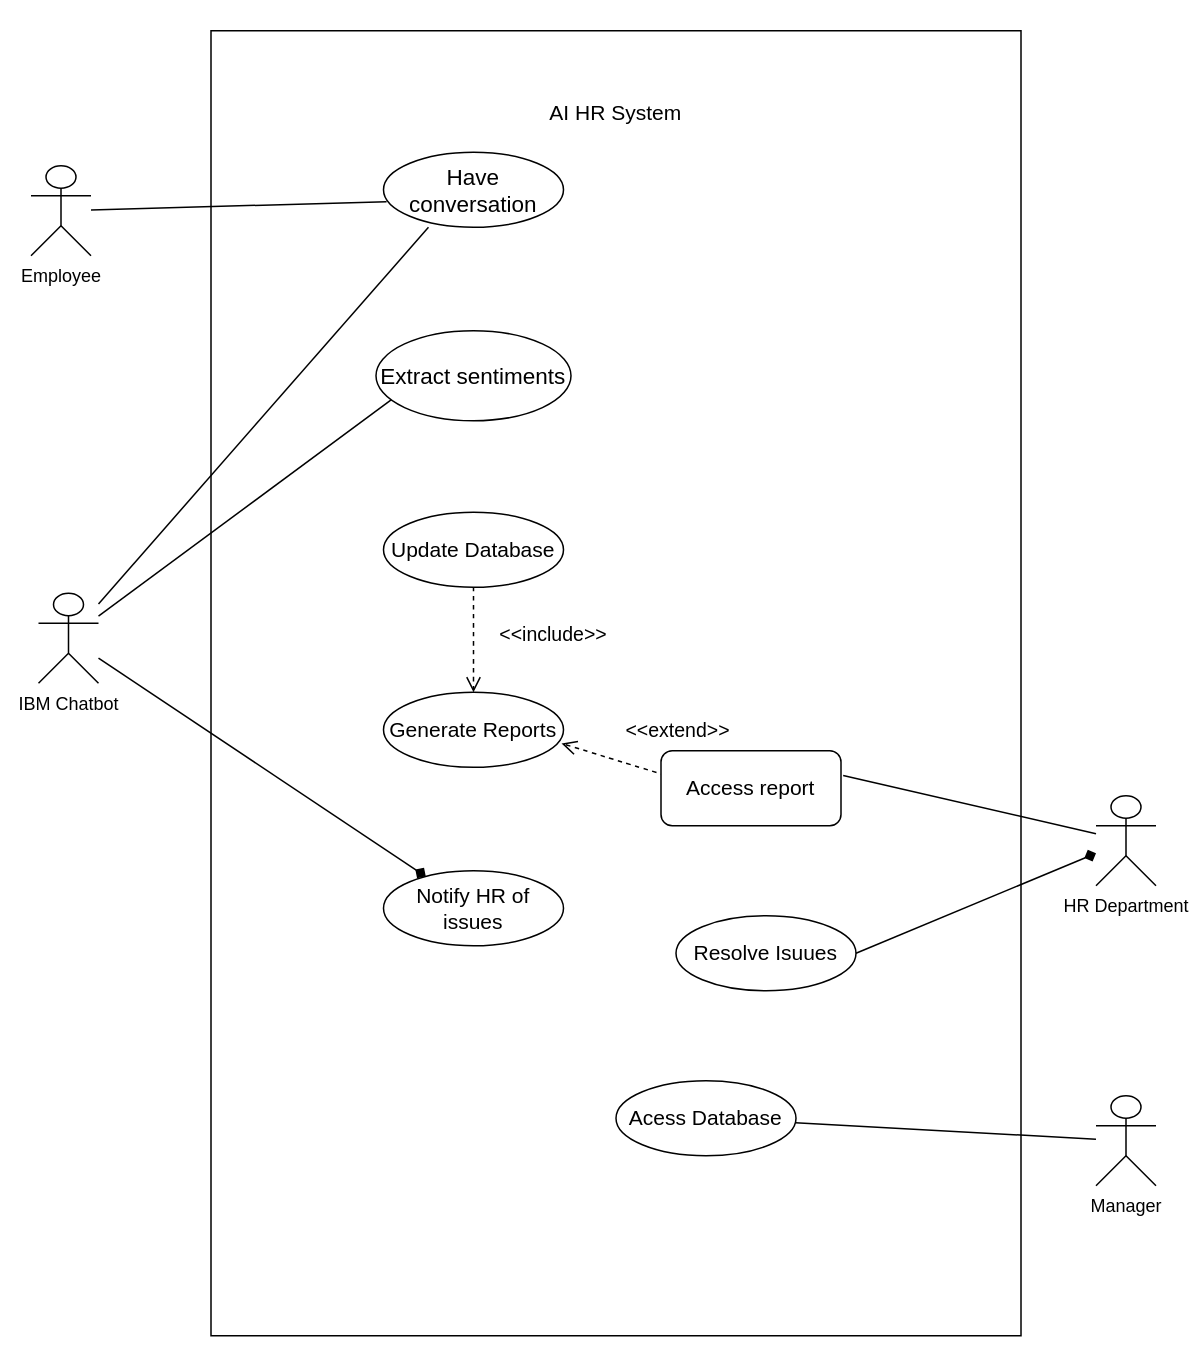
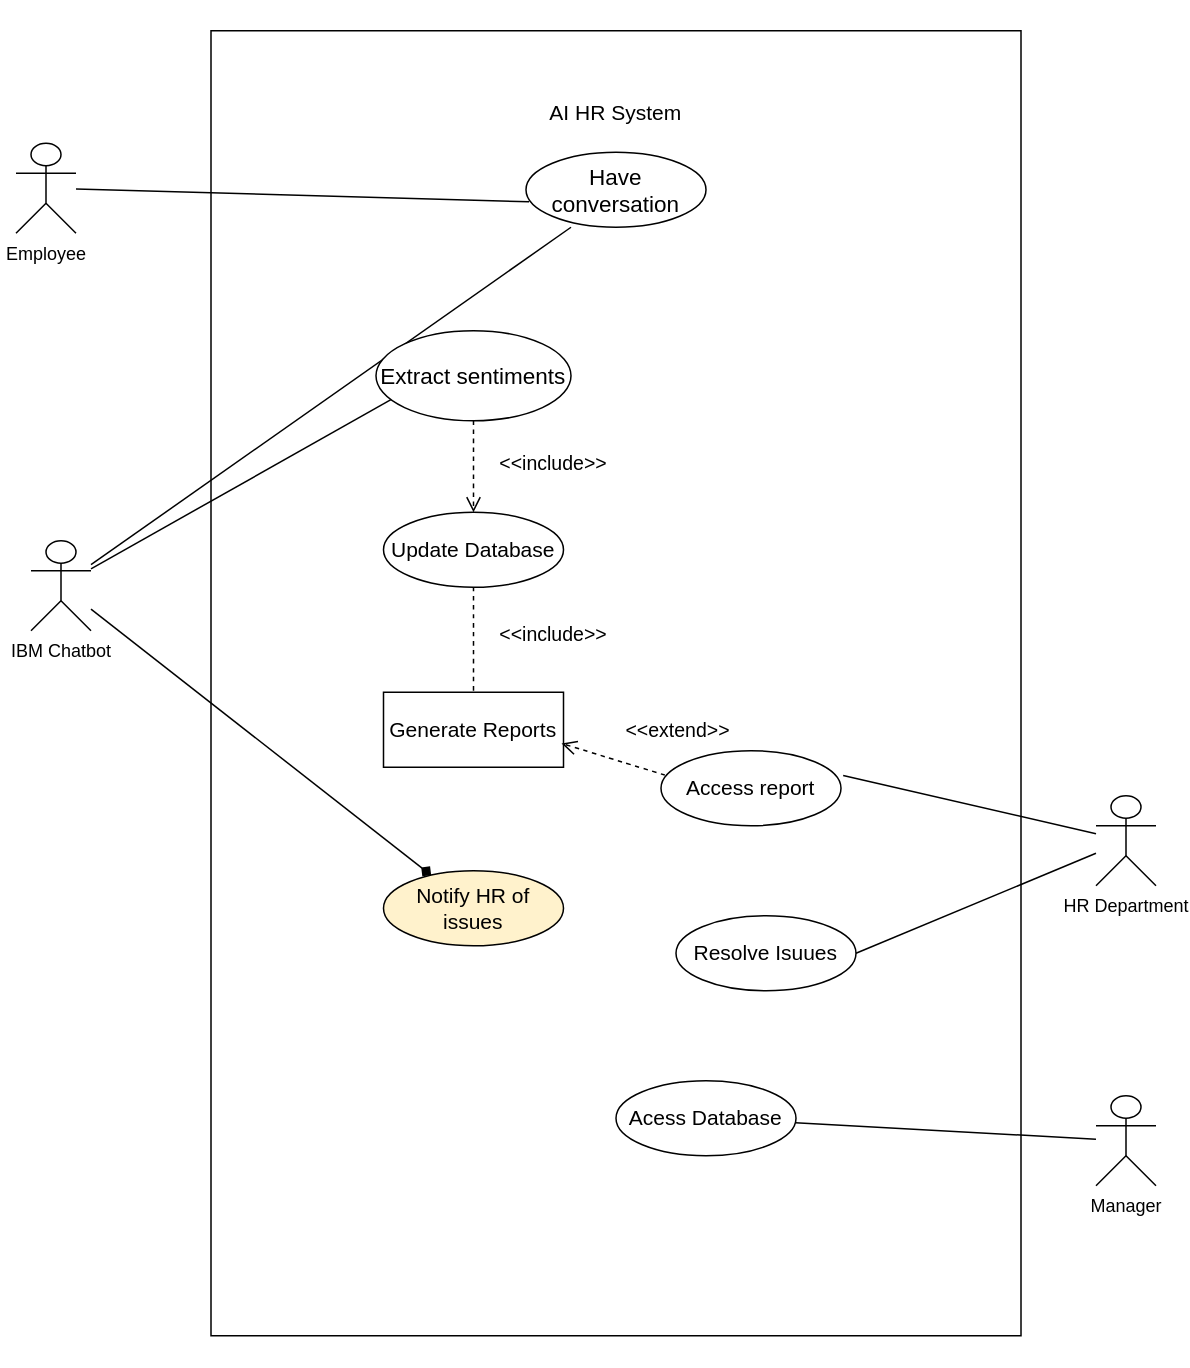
(473, 190) -> (616, 190)
(61, 211) -> (46, 188)
none -> (473, 465)
(68, 638) -> (61, 586)
(473, 686) -> (473, 687)
(473, 730) -> (473, 730)
(751, 788) -> (751, 788)
(1084, 858) -> (1089, 856)
(473, 908) -> (473, 908)
